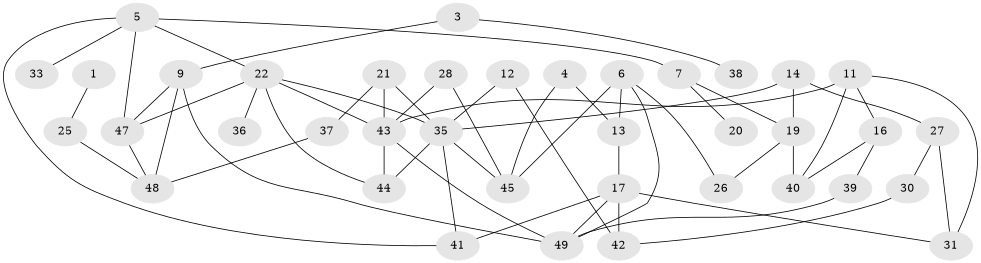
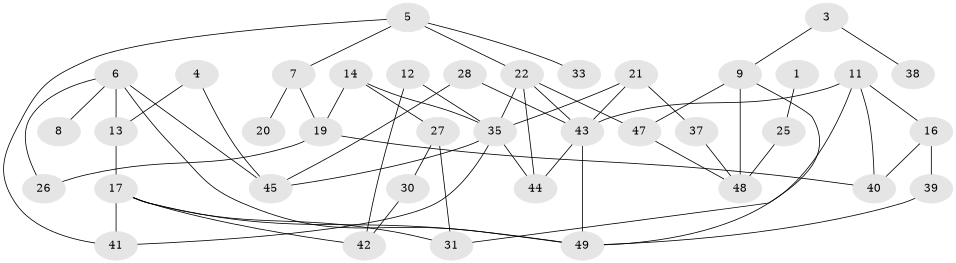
(130, 75) -> none
none -> (59, 132)
(240, 132) -> none
